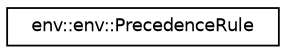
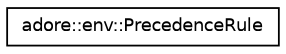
(143, 27) -> (143, 27)
